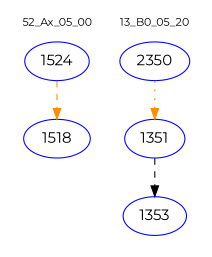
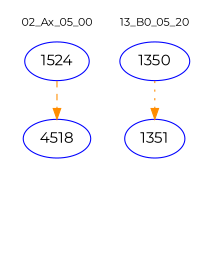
(58, 23) -> (58, 23)
(155, 61) -> (155, 61)
(57, 139) -> (57, 139)
(155, 216) -> none
